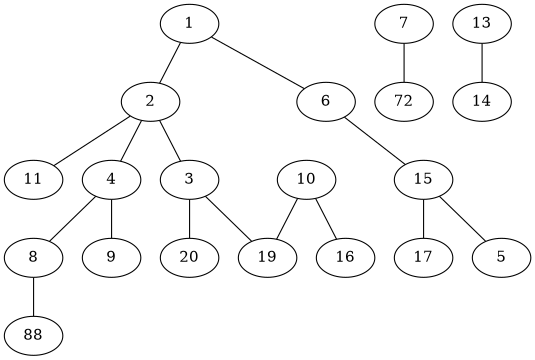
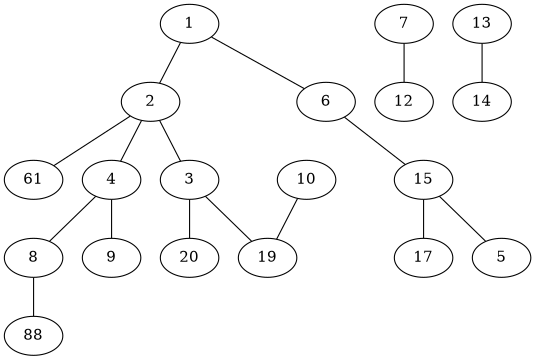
(404, 102) -> (404, 102)
(34, 180) -> (34, 180)
(346, 258) -> none
